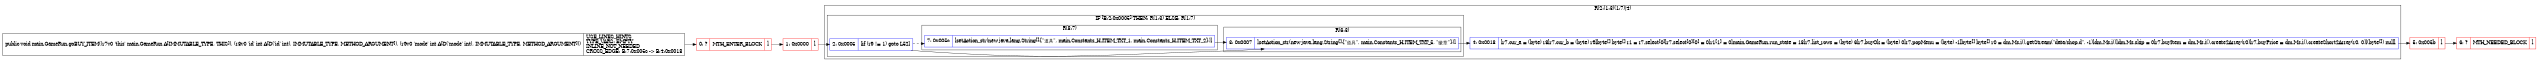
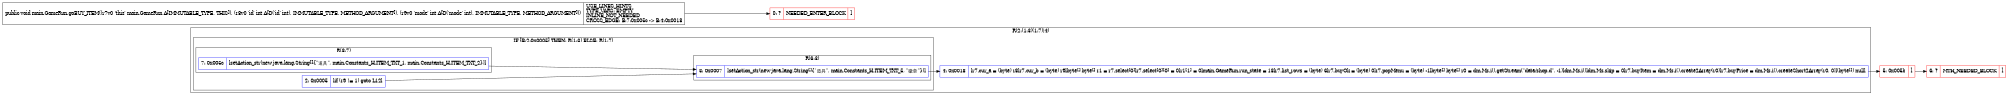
(737, 44) -> (816, 14)
(801, 44) -> none
(885, 44) -> (358, 81)
(917, 44) -> none
